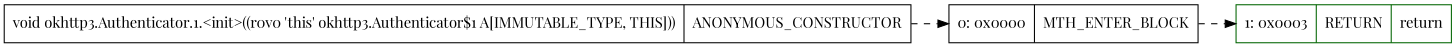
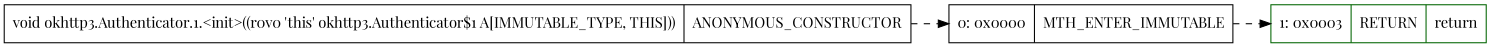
(1116, 23) -> (1134, 23)
